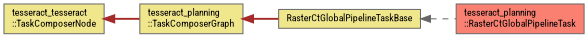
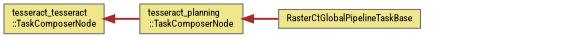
(191, 19) -> (191, 19)
(520, 19) -> none
